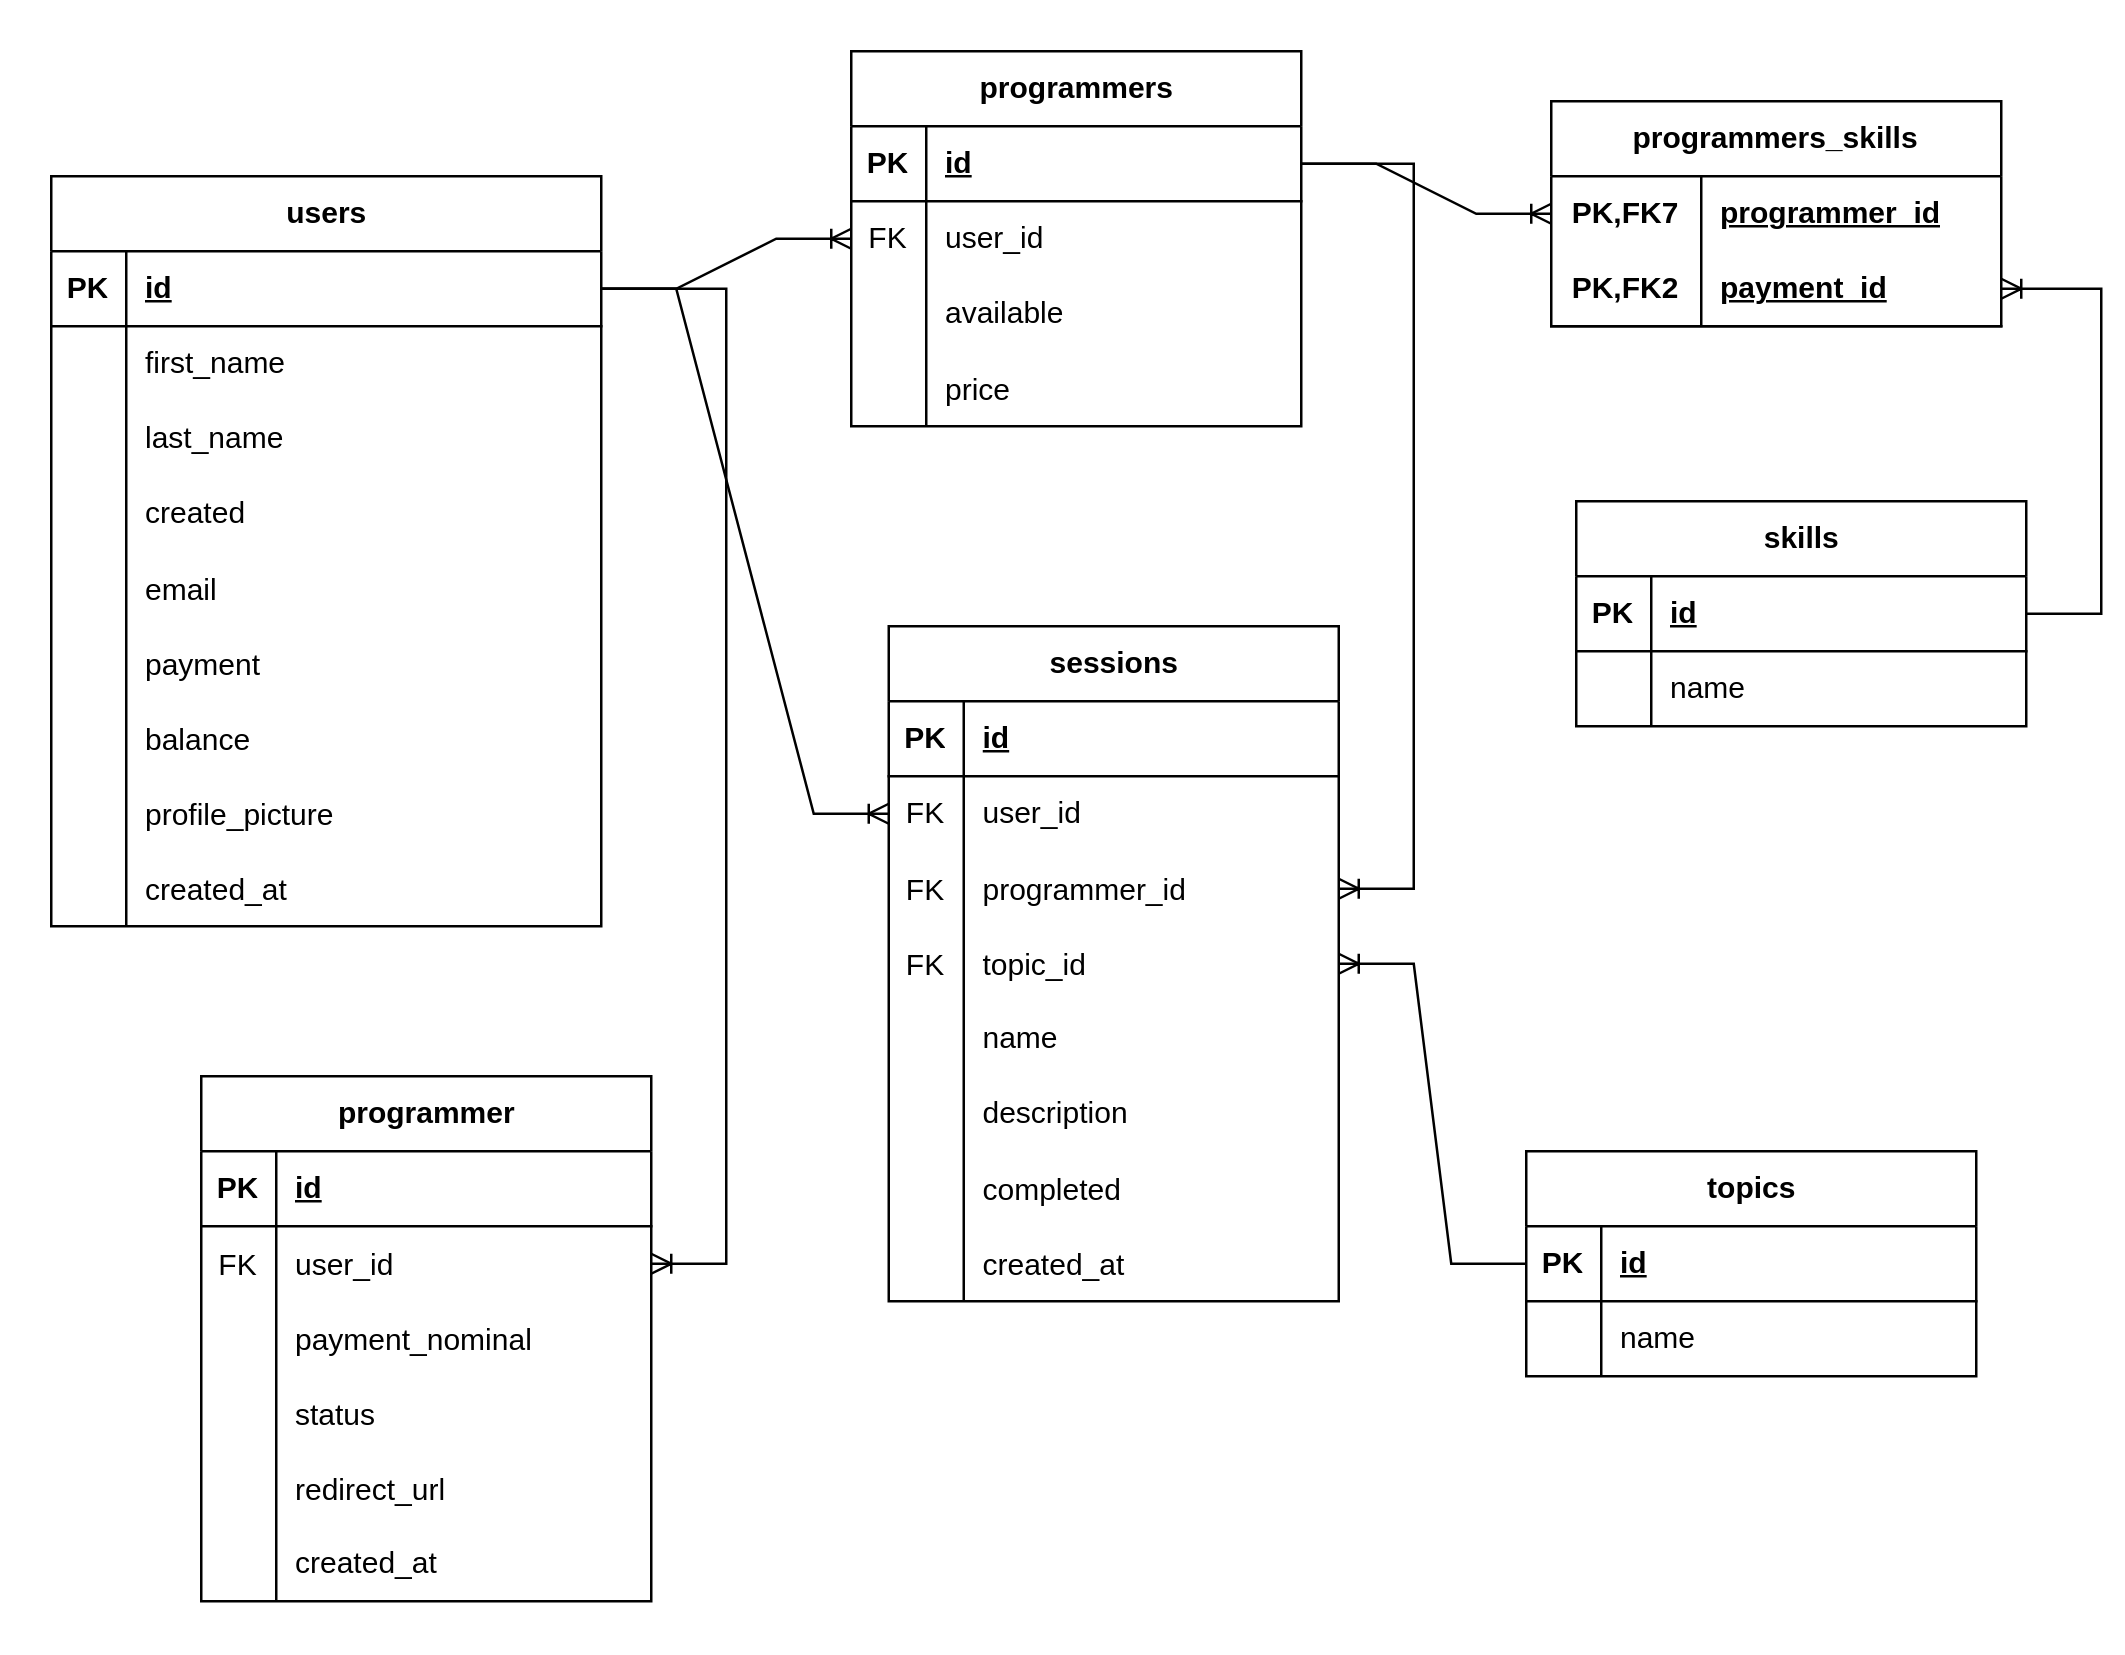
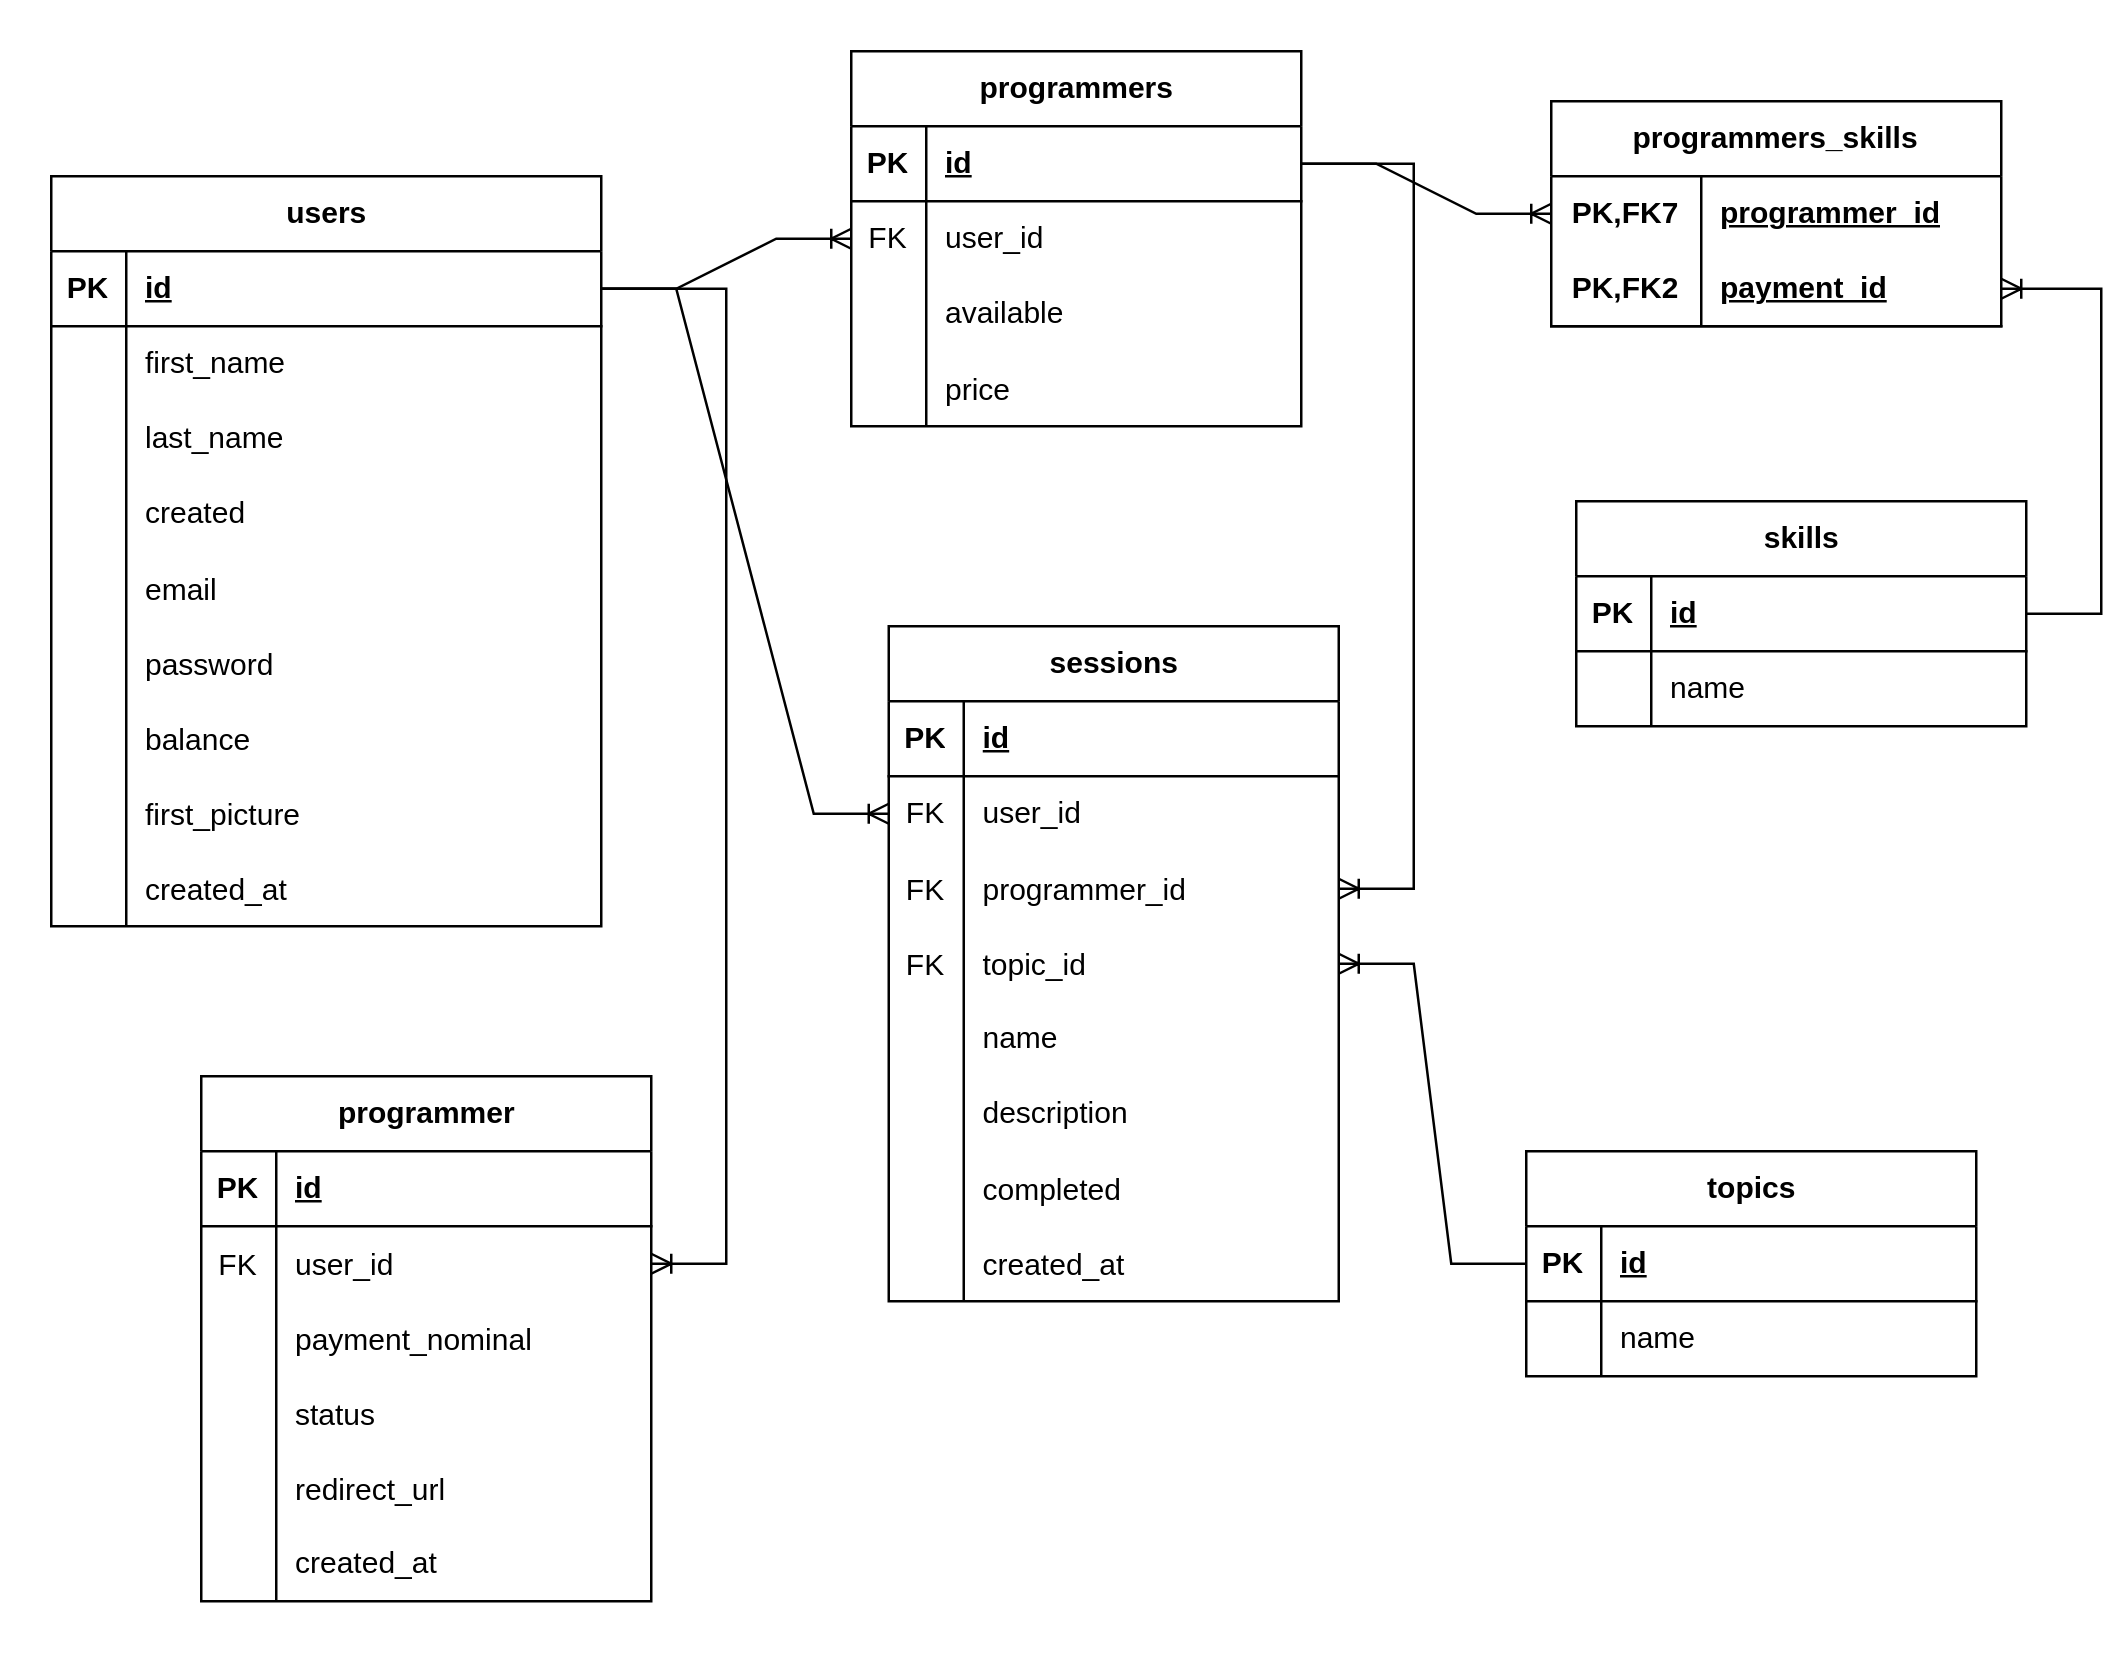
(204, 665) -> (212, 665)
(259, 815) -> (246, 815)
